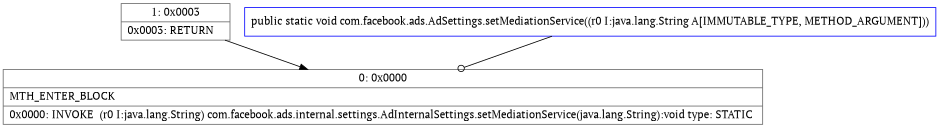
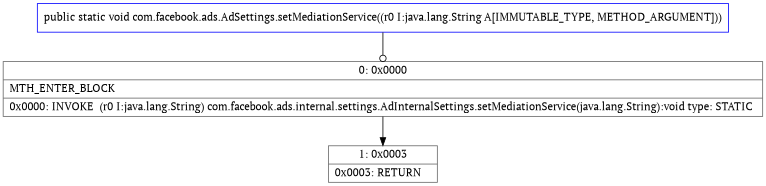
(263, 53) -> (383, 127)
